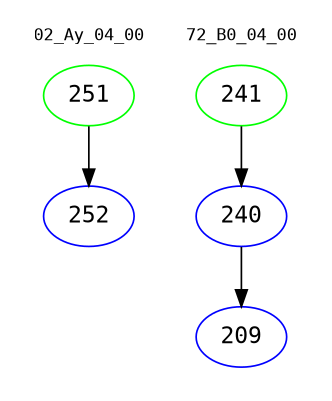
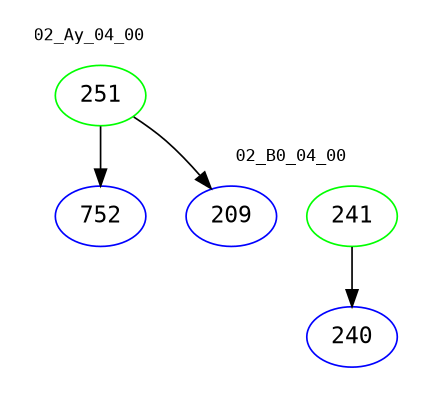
(242, 36) -> (292, 157)
(89, 216) -> (101, 216)
(241, 268) -> (183, 157)
